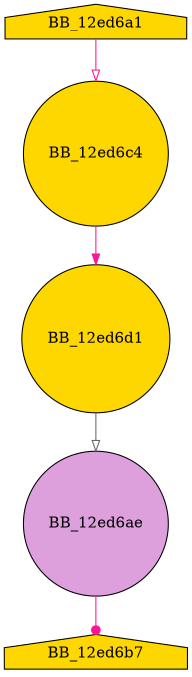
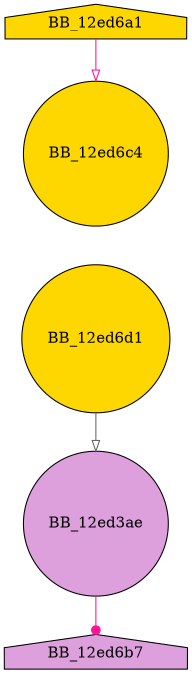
(96, 240) -> none
(96, 524) -> (96, 524)
(96, 654) -> (96, 654)
